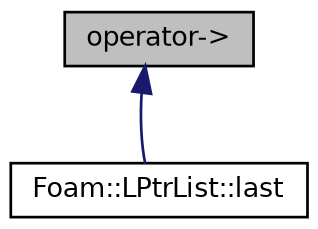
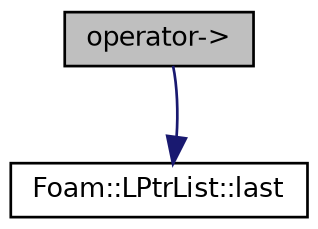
(141, 128) -> (177, 101)
